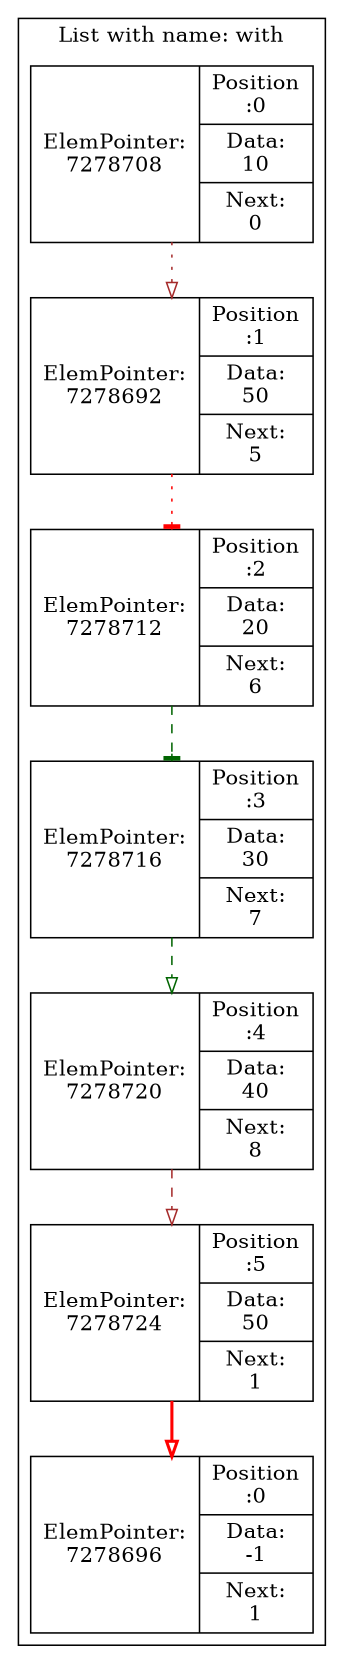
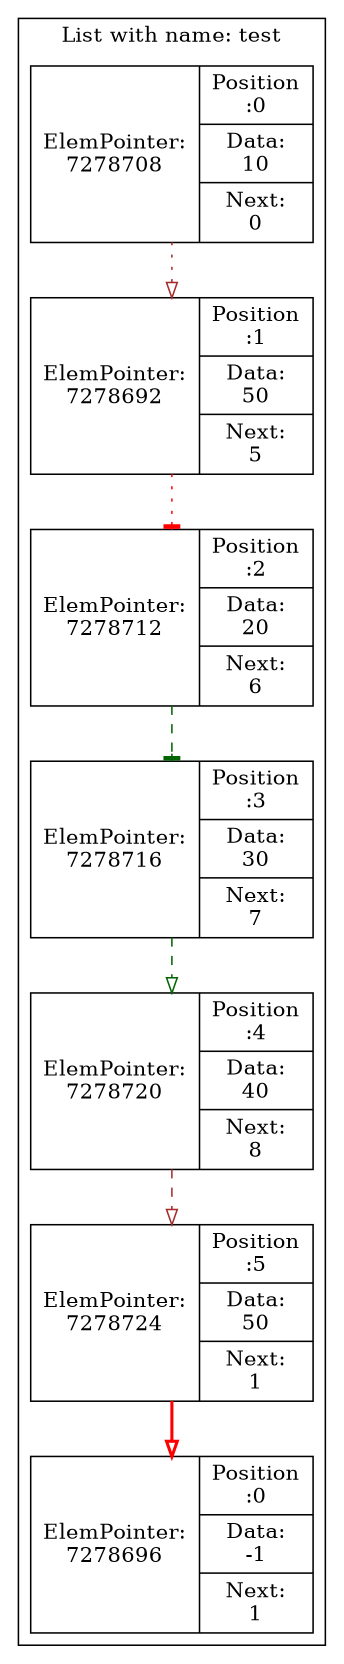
(172, 36) -> (172, 36)
